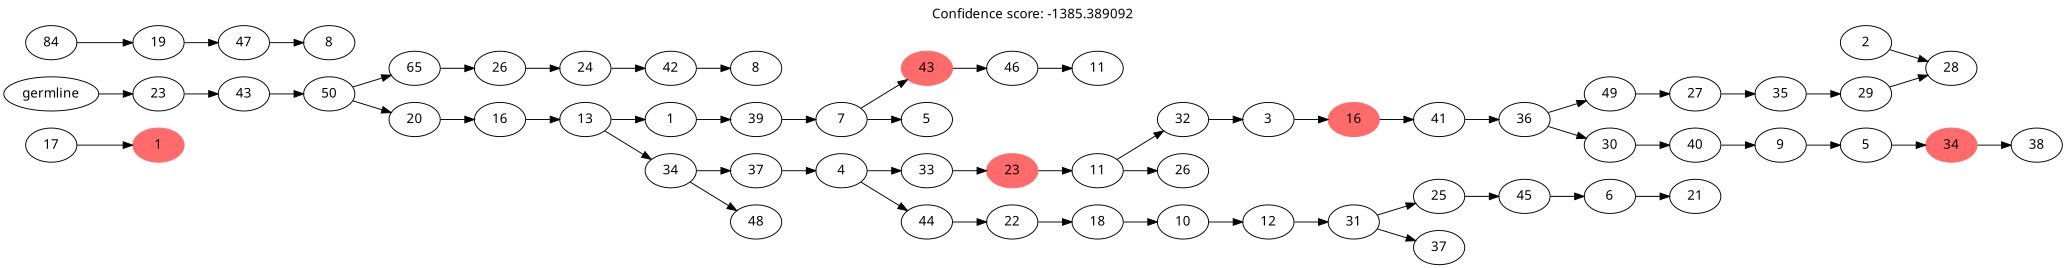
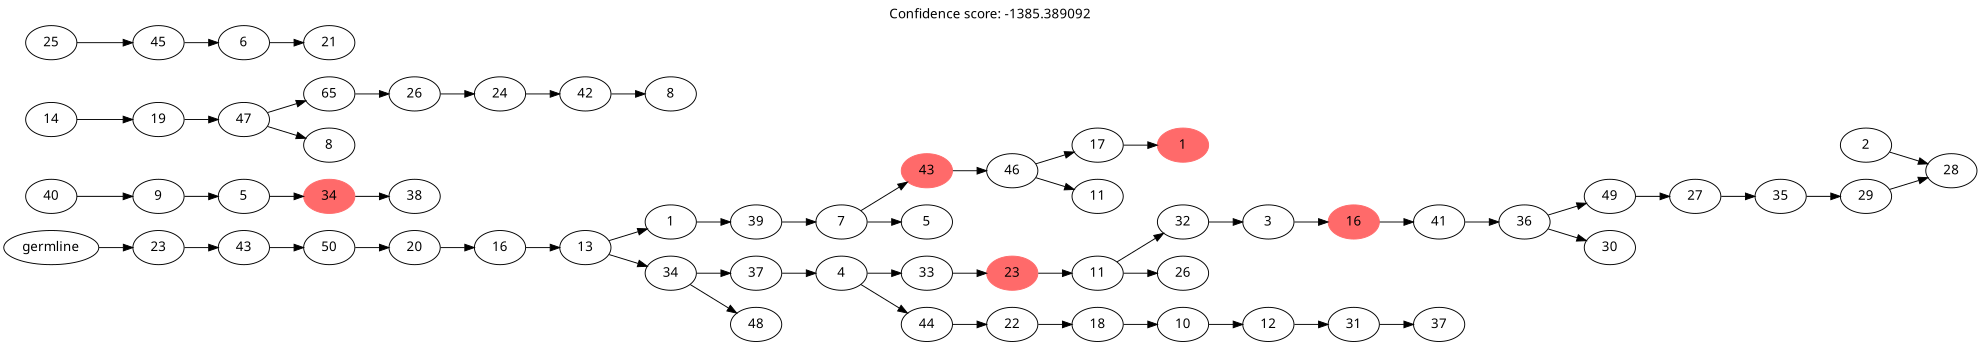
(51, 43) -> (51, 120)
(367, 82) -> (282, 108)
(1648, 145) -> none
none -> (1050, 159)
(1392, 211) -> none
